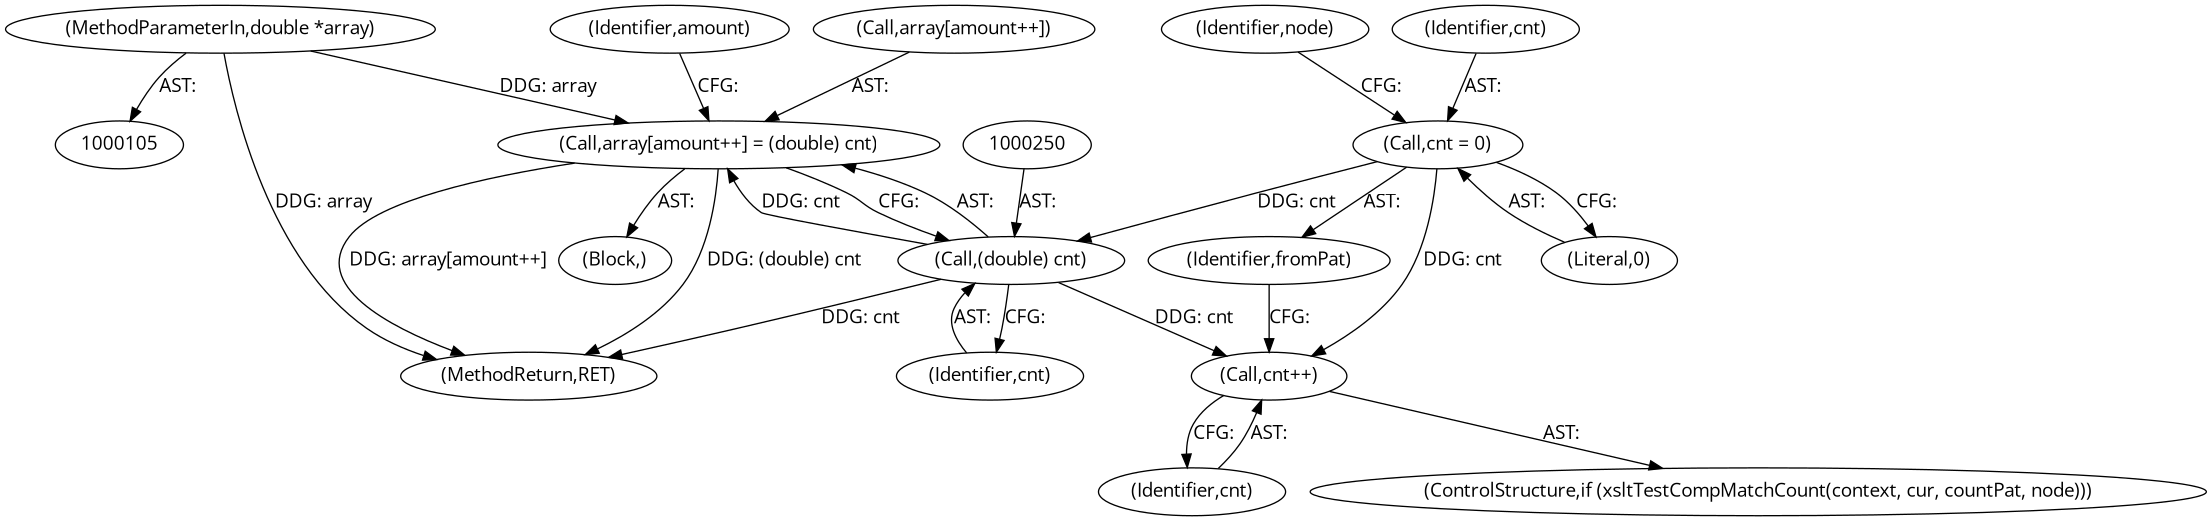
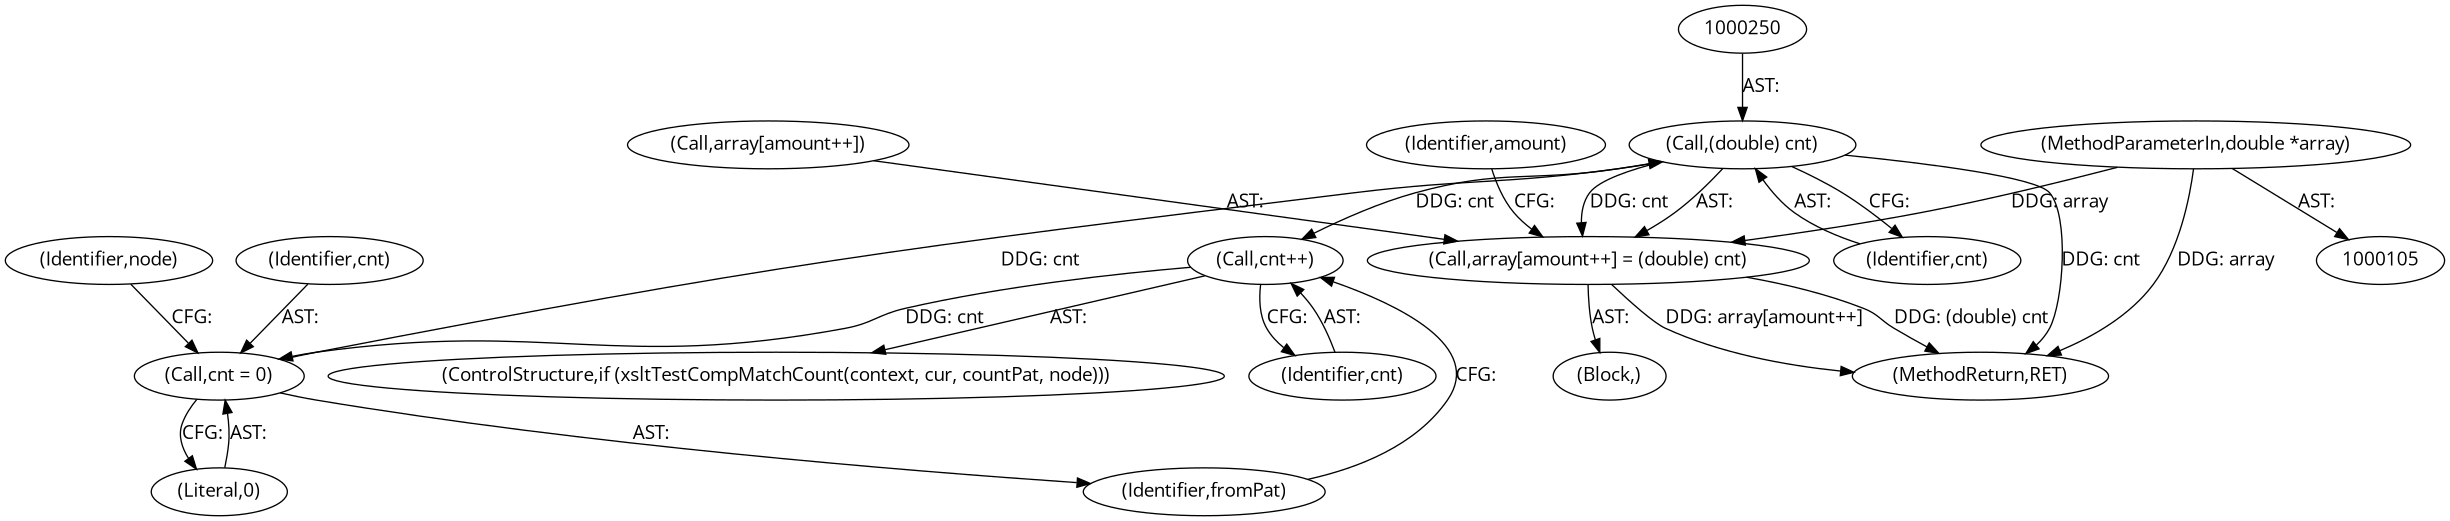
(861, 202) -> none
(1407, 276) -> (745, 342)
